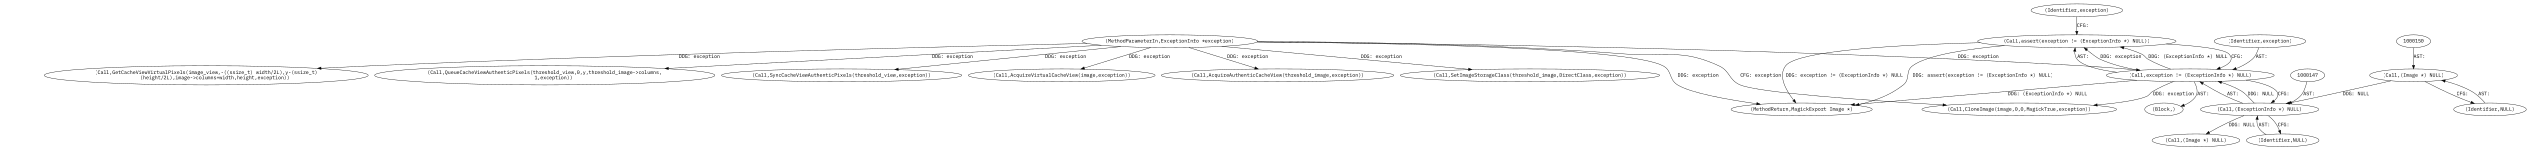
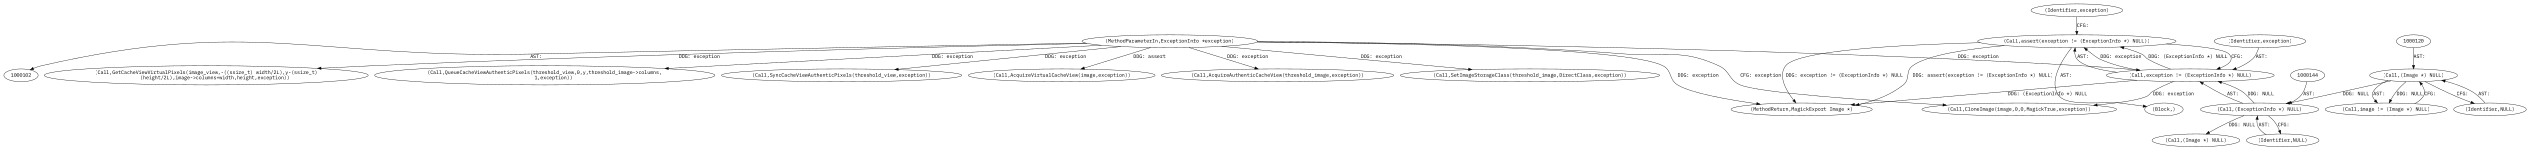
(2414, 41) -> (2414, 41)
(1150, 57) -> (1150, 57)
none -> (21, 75)
(2308, 75) -> (2308, 75)
(2267, 86) -> none
(2196, 96) -> (2074, 102)
none -> (2386, 109)
